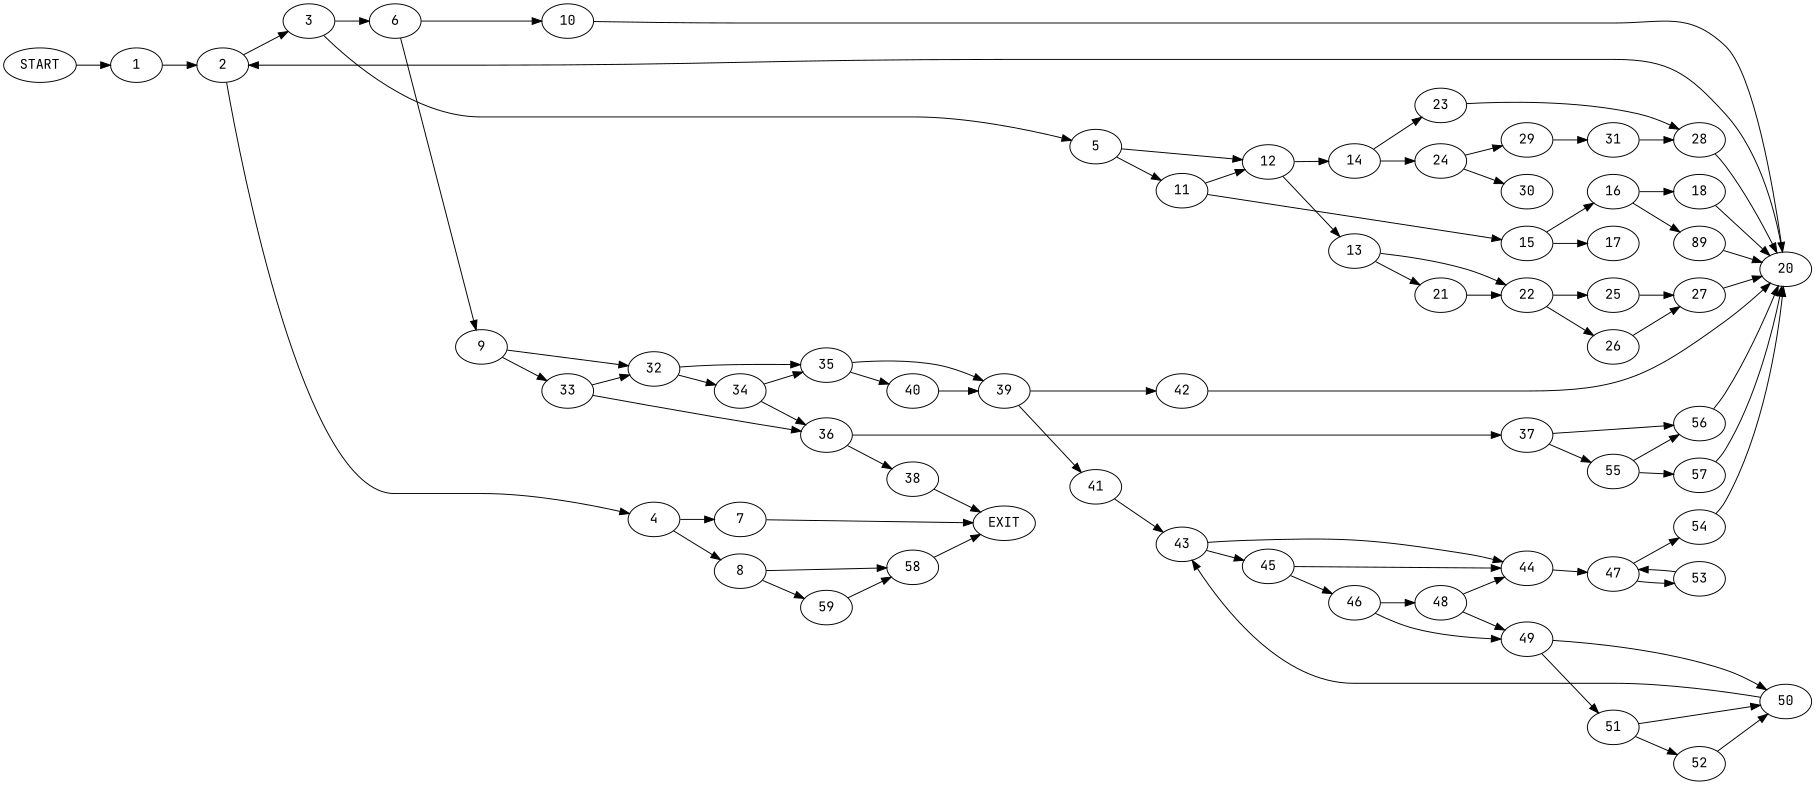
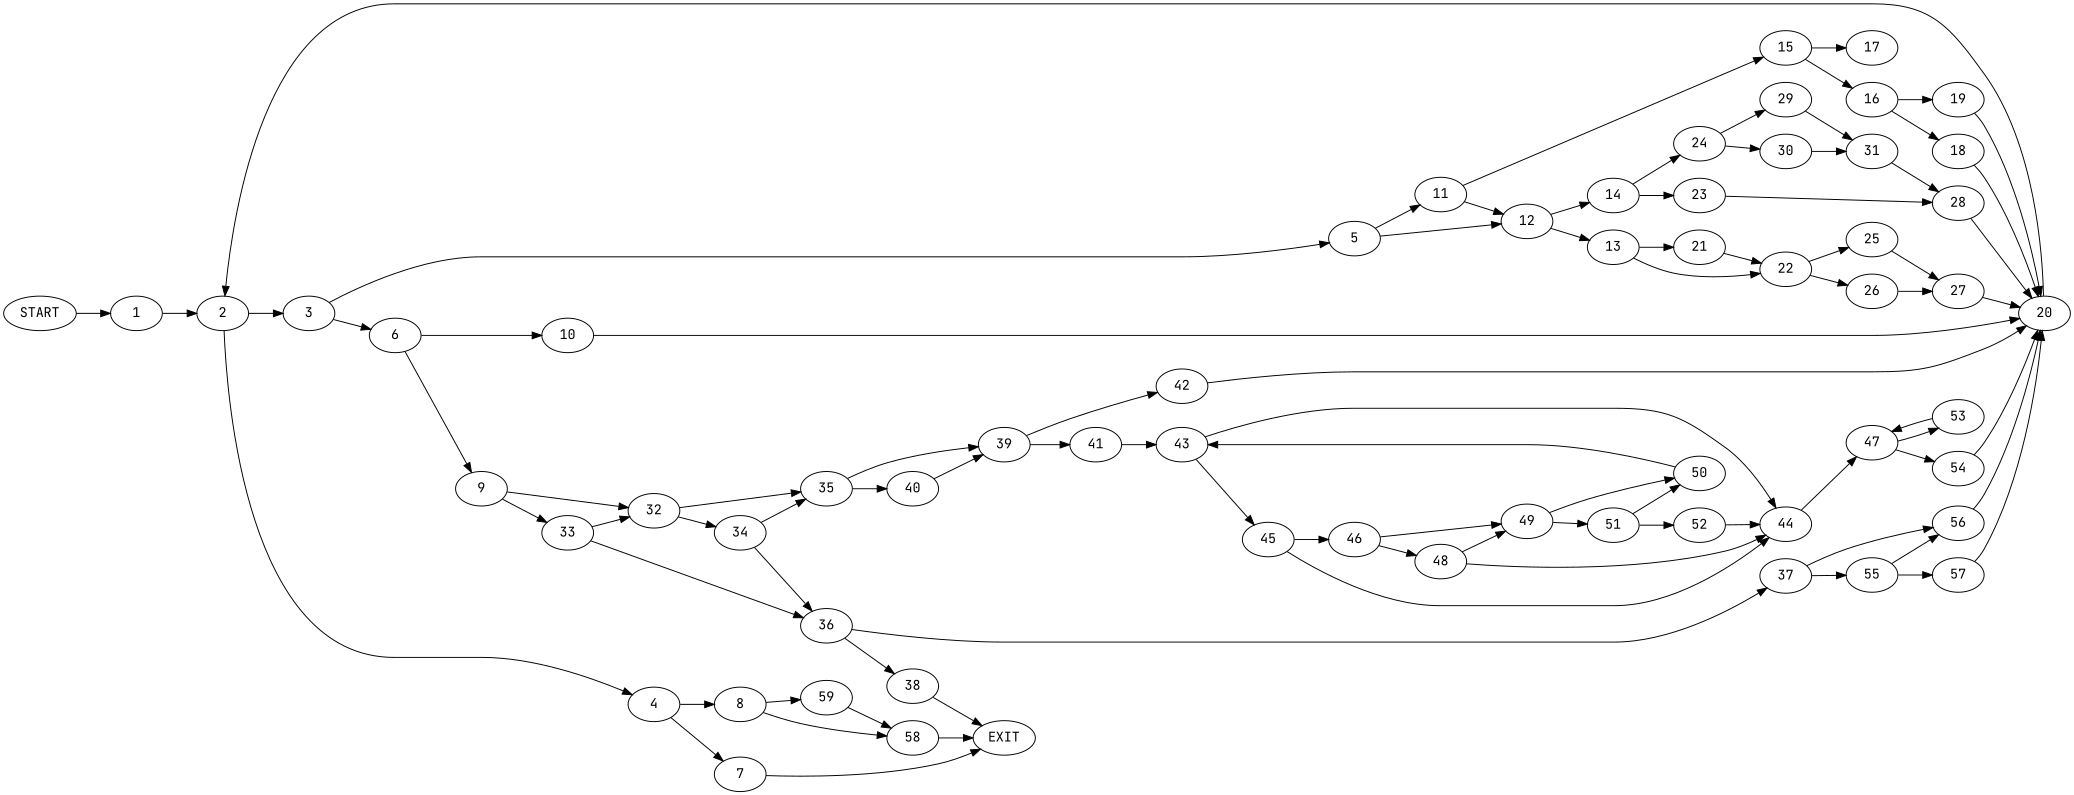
none -> (1824, 151)
(1700, 243) -> (1958, 100)
(1739, 736) -> (1738, 525)
